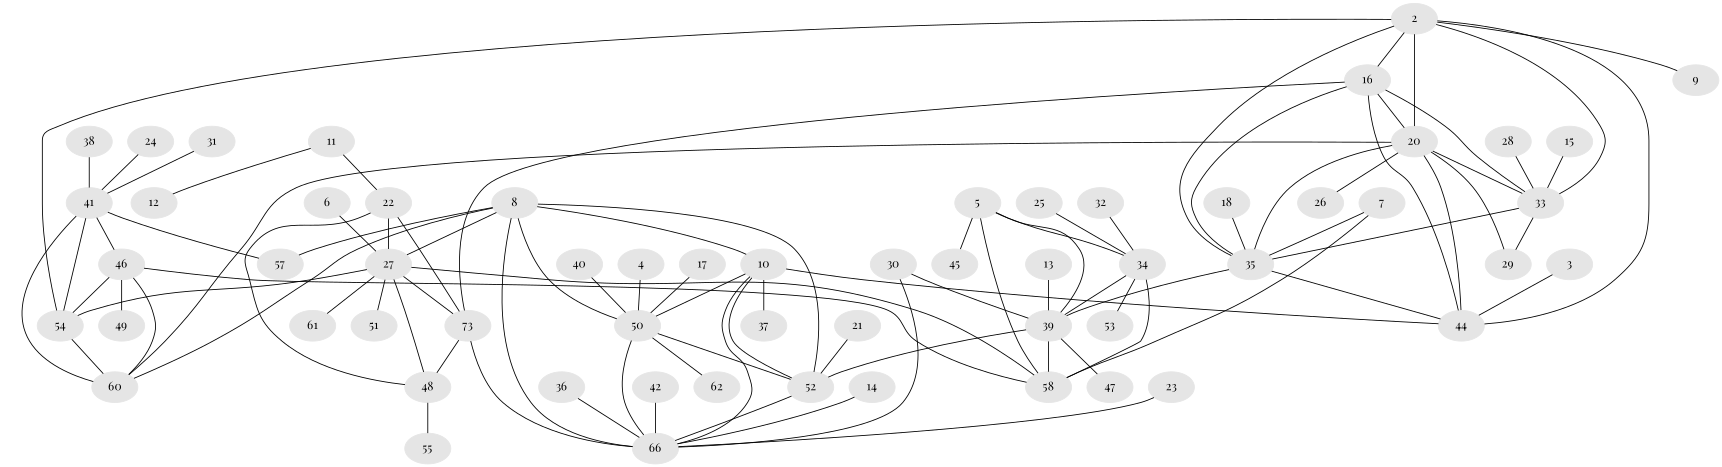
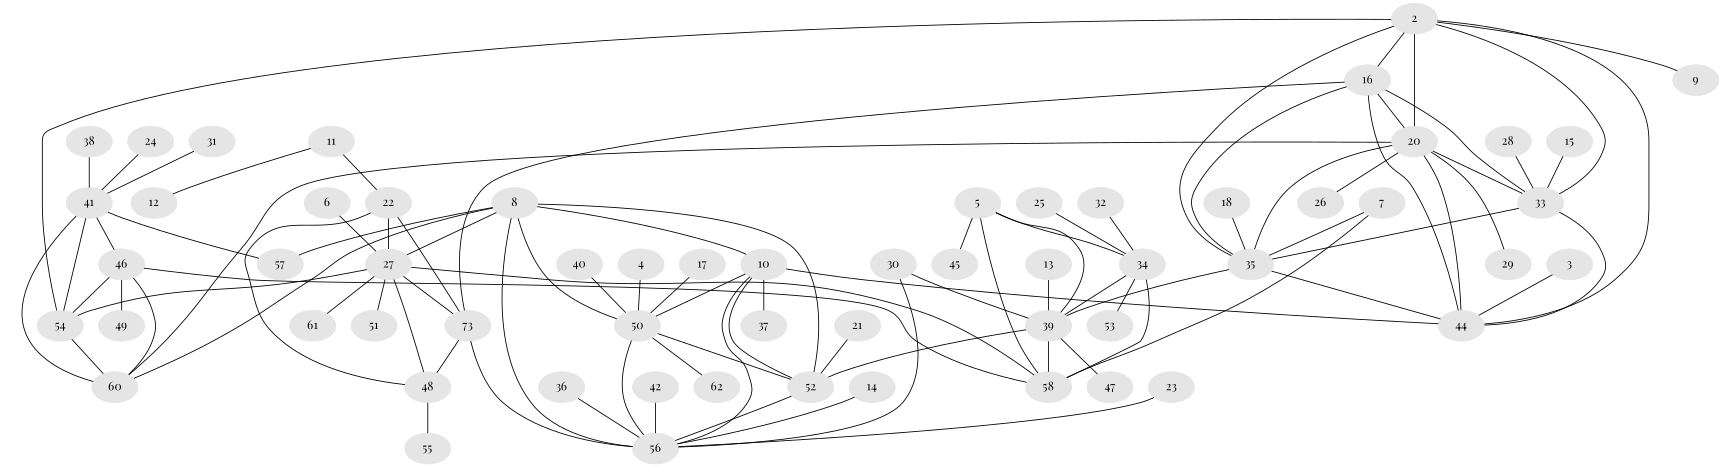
(1524, 234) -> (1594, 286)
(655, 449) -> (655, 449)
